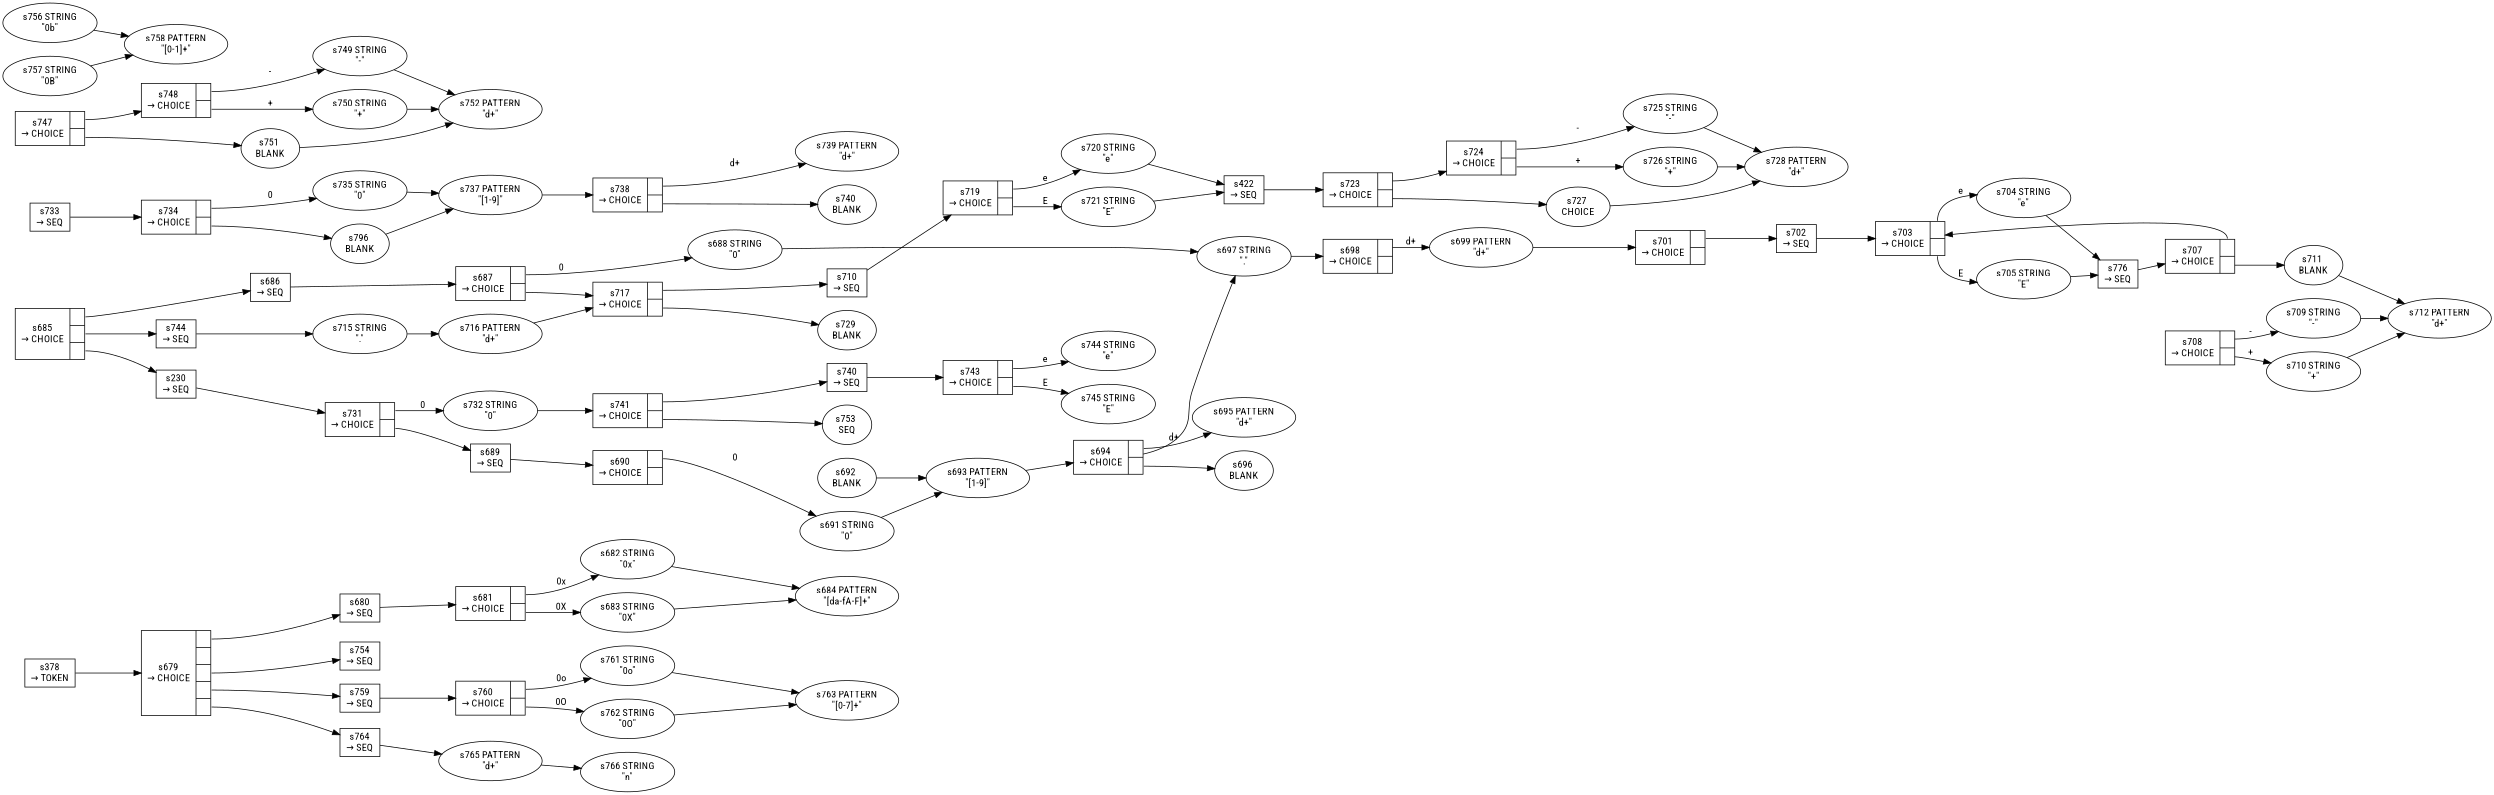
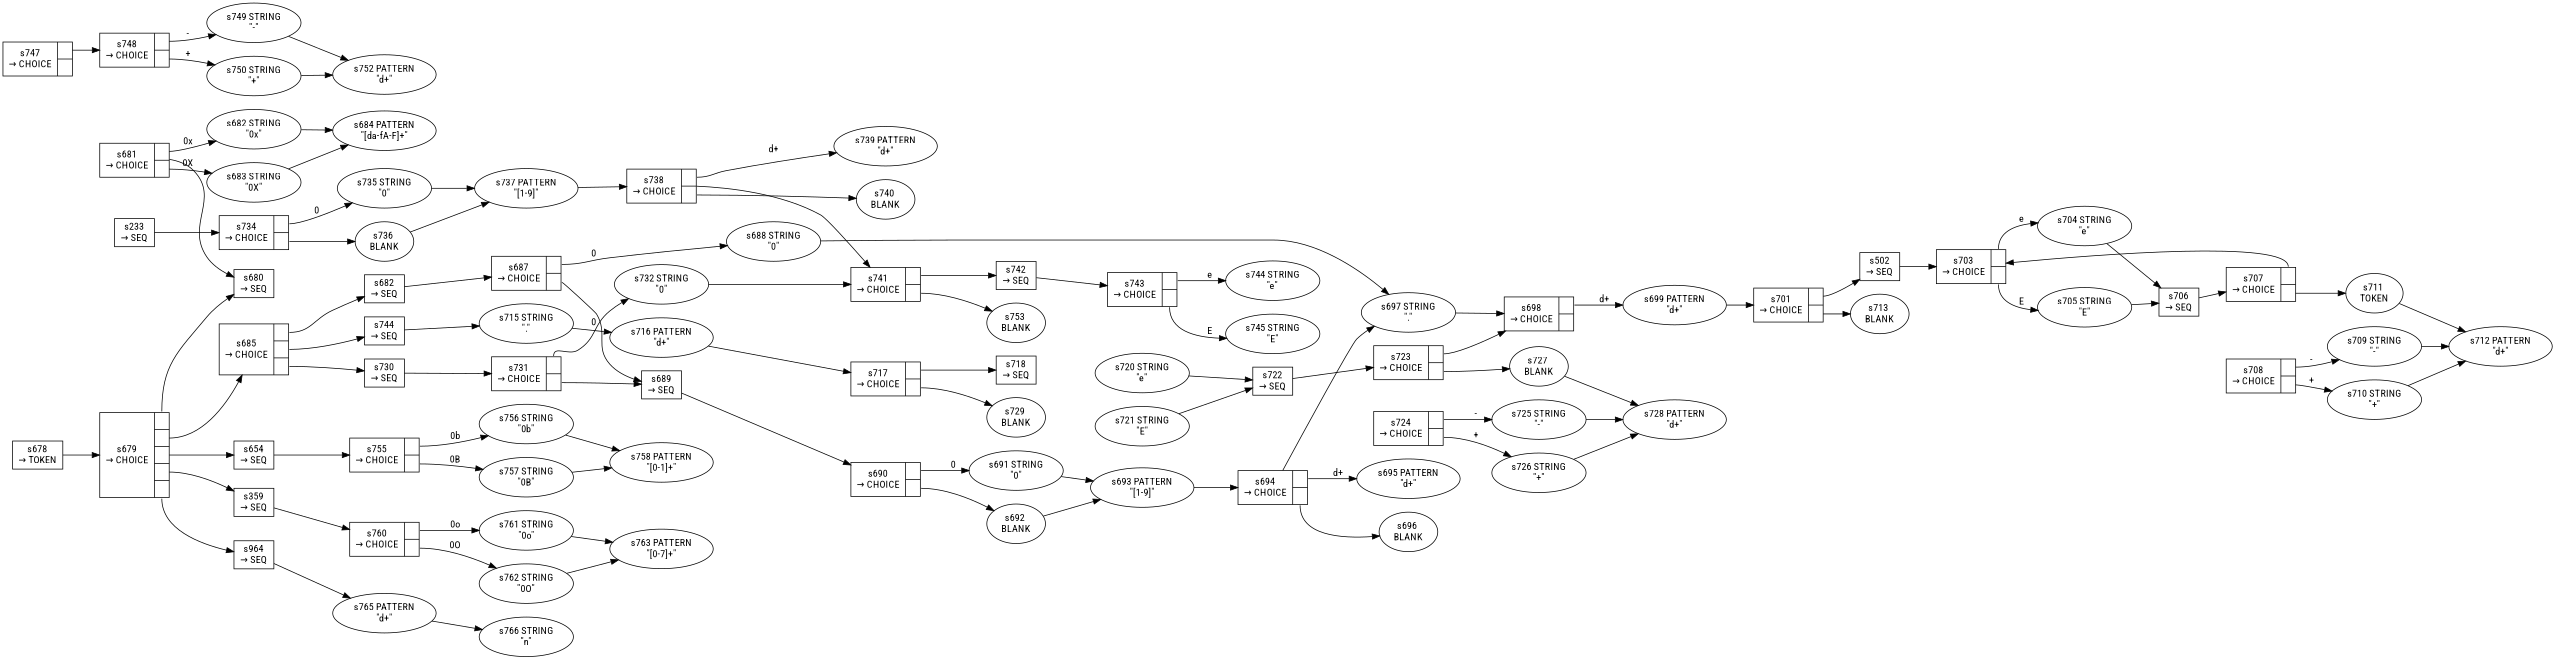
(270, 148) -> none
(1416, 179) -> (1472, 346)
(1244, 190) -> (1273, 381)
(978, 198) -> none
none -> (791, 202)
(1578, 207) -> (1539, 366)
(50, 217) -> (134, 233)
(1796, 239) -> (1880, 267)
(360, 244) -> (384, 242)
(2314, 265) -> (2374, 293)
(2118, 274) -> (2179, 302)
(847, 283) -> (1016, 370)
(270, 287) -> (384, 289)
(556, 293) -> (602, 337)
none -> (1880, 314)
(847, 377) -> (1016, 276)
(176, 384) -> (384, 373)
none -> (211, 419)
(847, 425) -> (1016, 323)
none -> (384, 455)
none -> (955, 494)
(414, 606) -> (202, 213)
(360, 656) -> (254, 455)
(50, 673) -> (38, 455)
(360, 698) -> (254, 502)
(360, 742) -> (254, 555)
